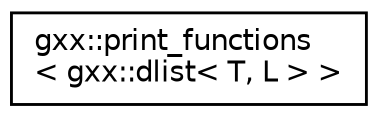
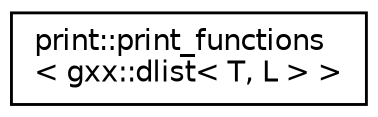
(189, 59) -> (189, 59)
